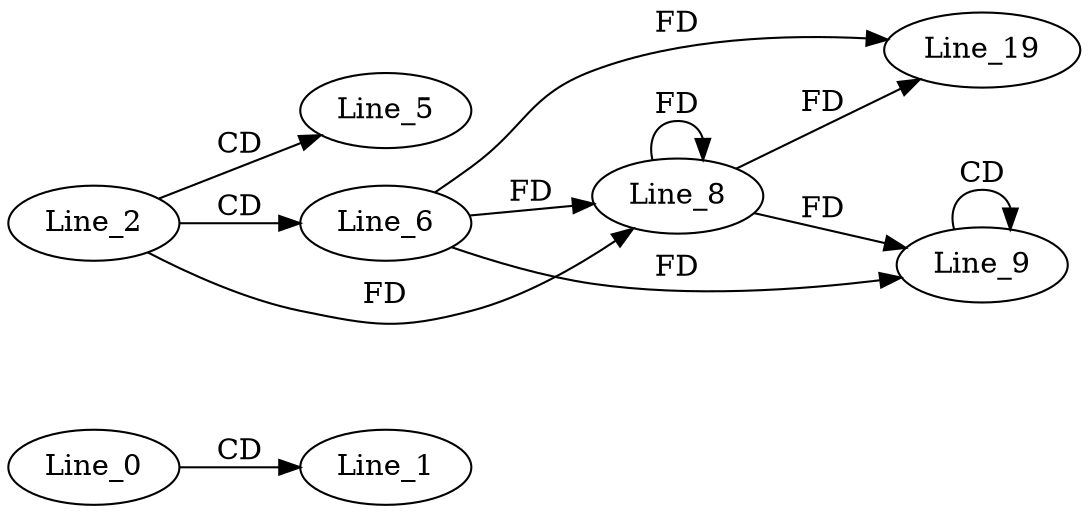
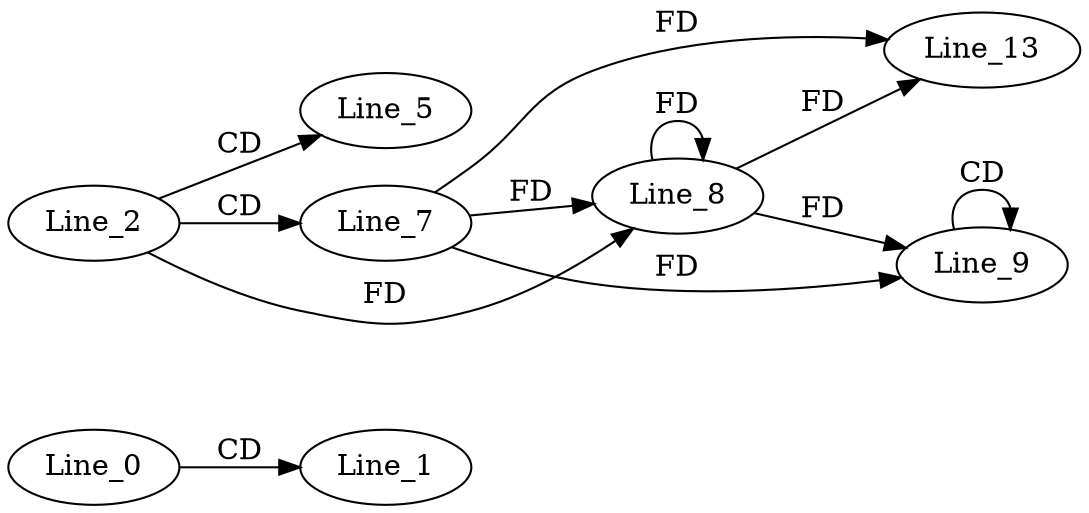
(982, 50) -> (982, 50)
(386, 223) -> (386, 223)
